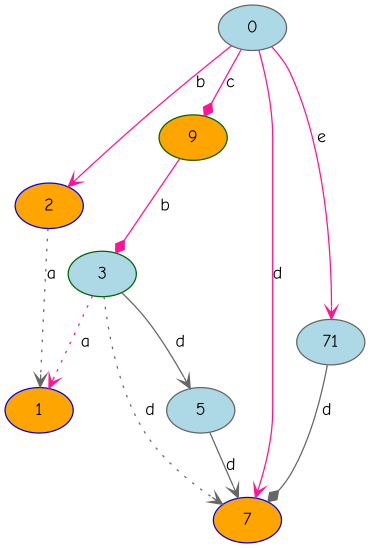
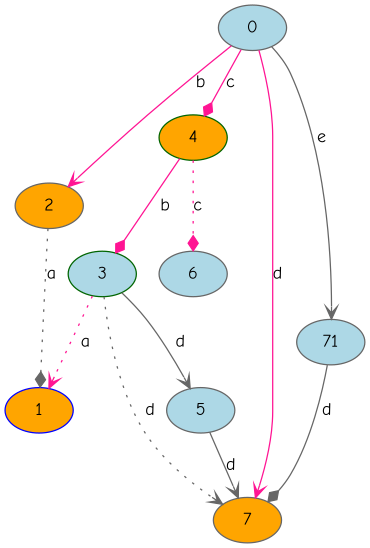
(193, 138) -> (193, 138)
(320, 172) -> (320, 172)
(49, 206) -> (49, 206)
none -> (193, 274)
(44, 301) -> (44, 301)
(247, 520) -> (247, 520)
